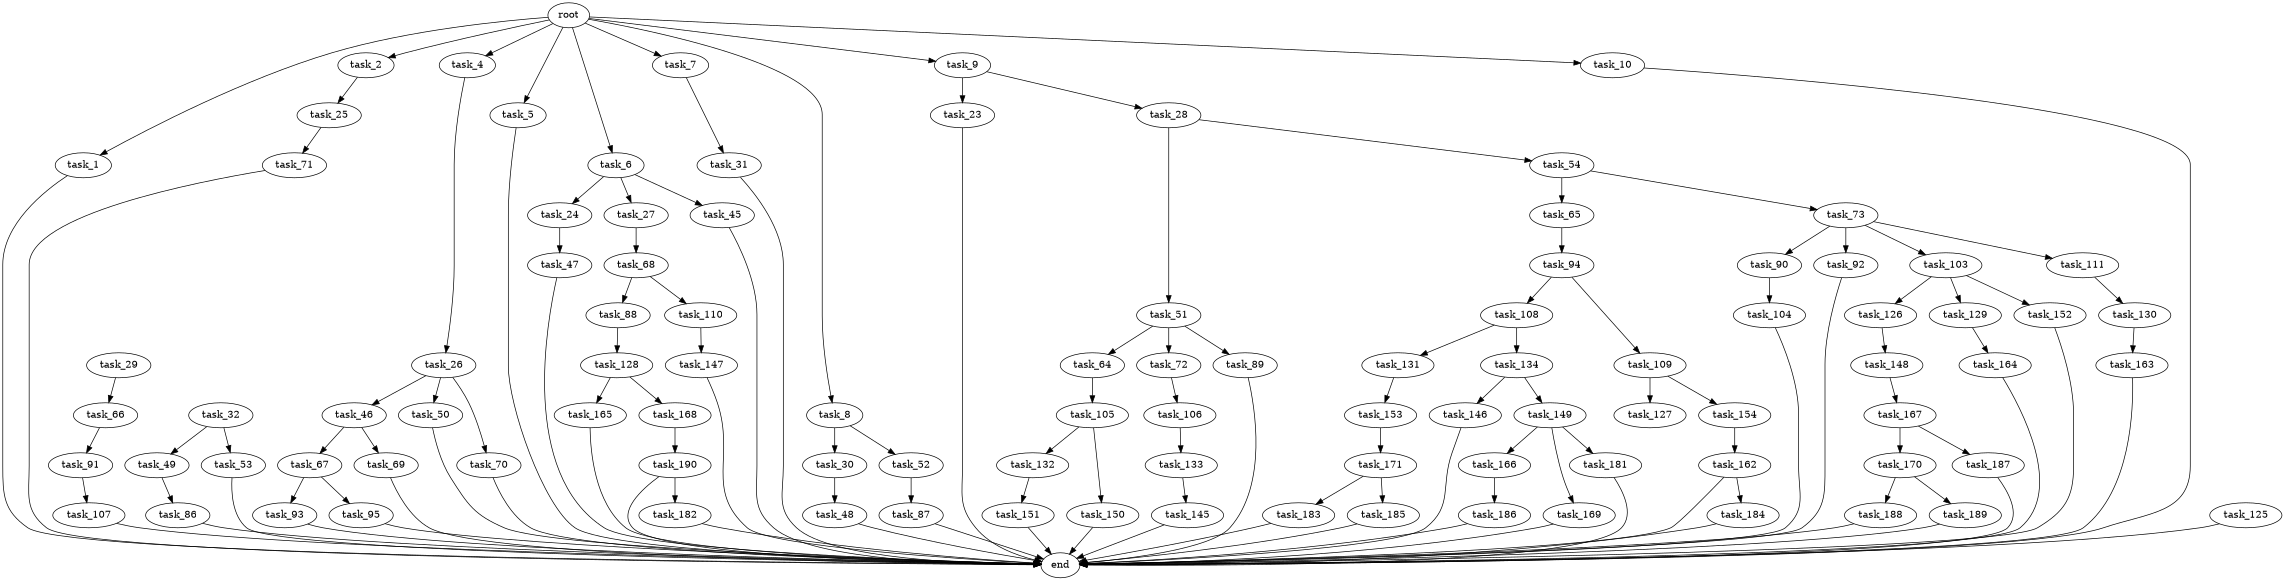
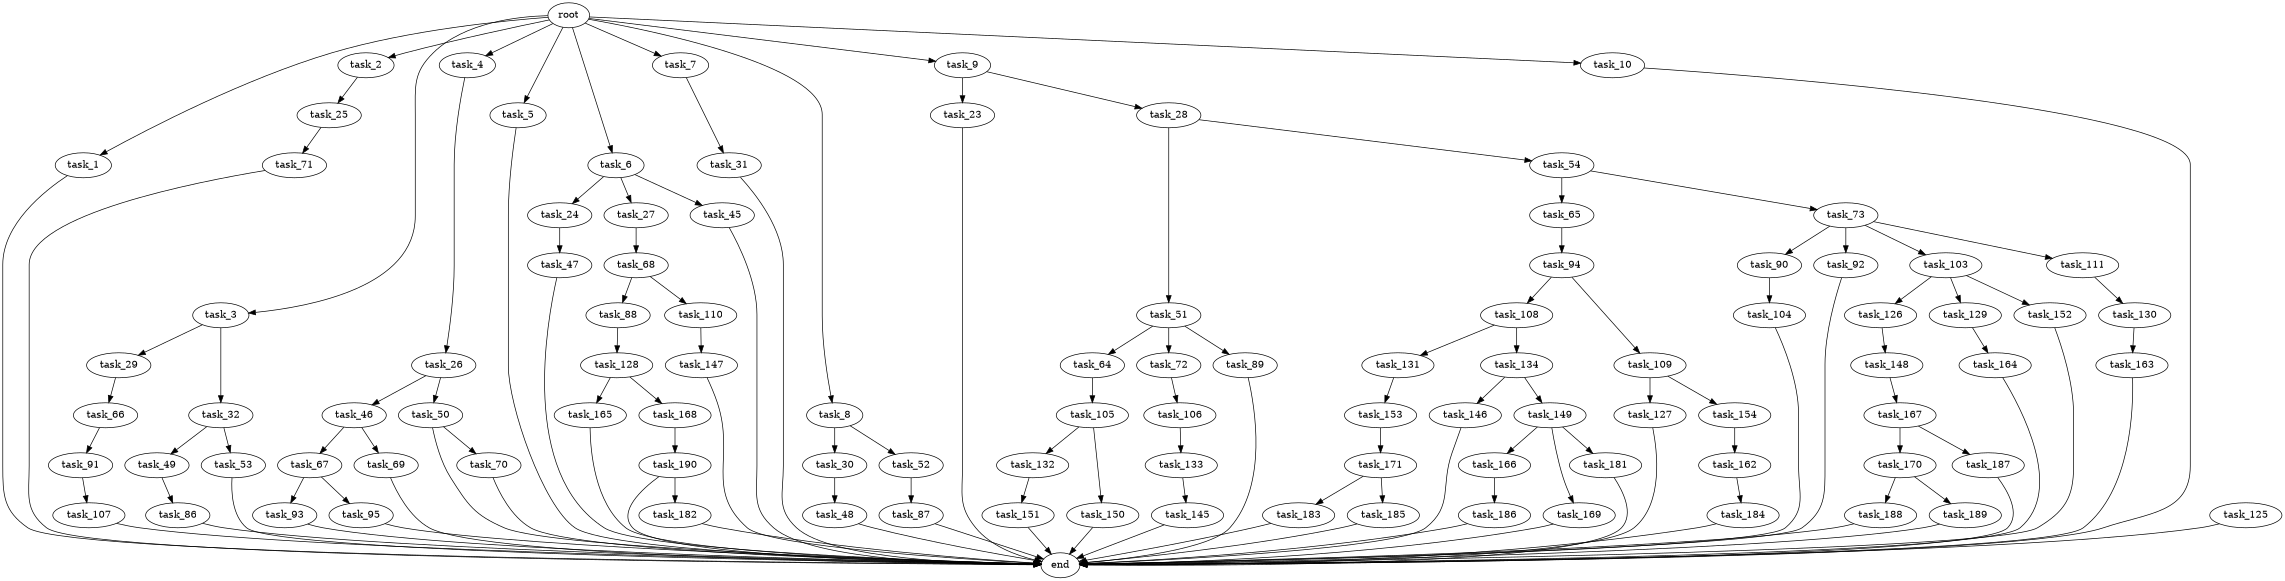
none -> (221, 315)
(472, 410) -> (457, 438)
(1416, 553) -> (1415, 558)
